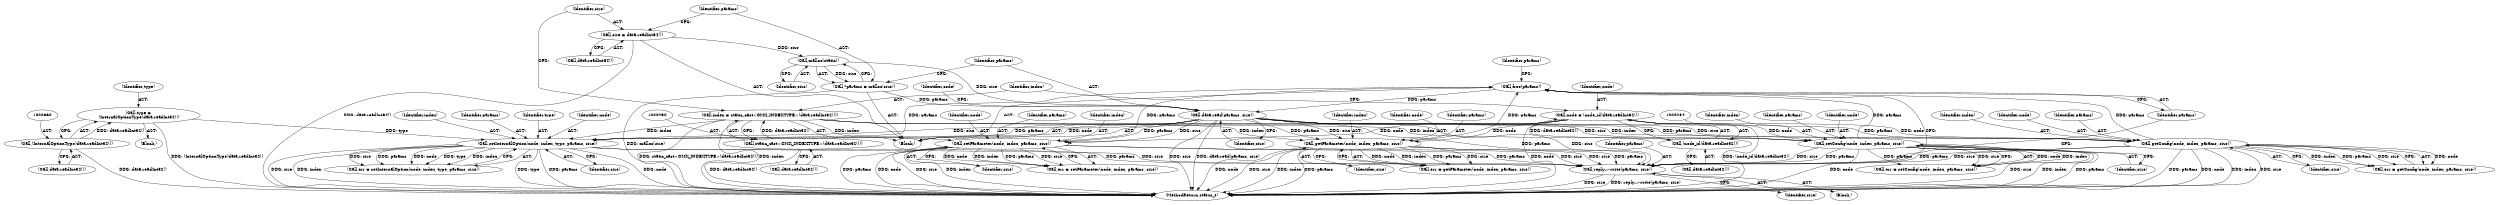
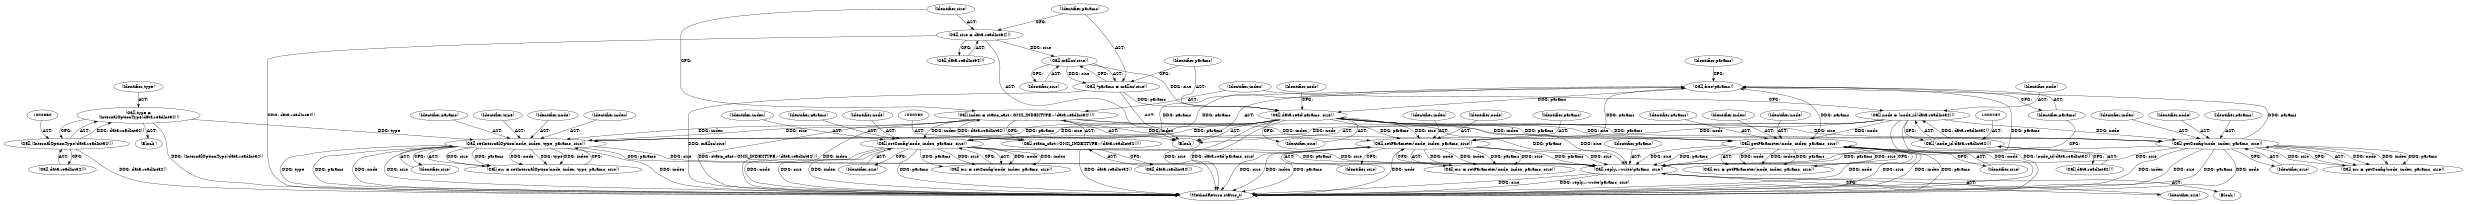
(818, 61) -> (1069, 61)
(1761, 128) -> none
(1932, 131) -> (2026, 131)
